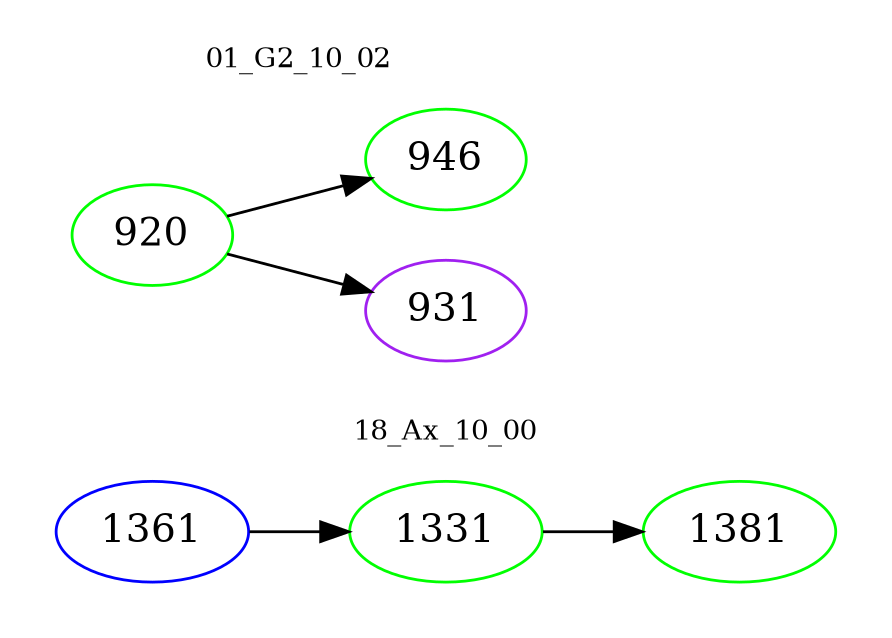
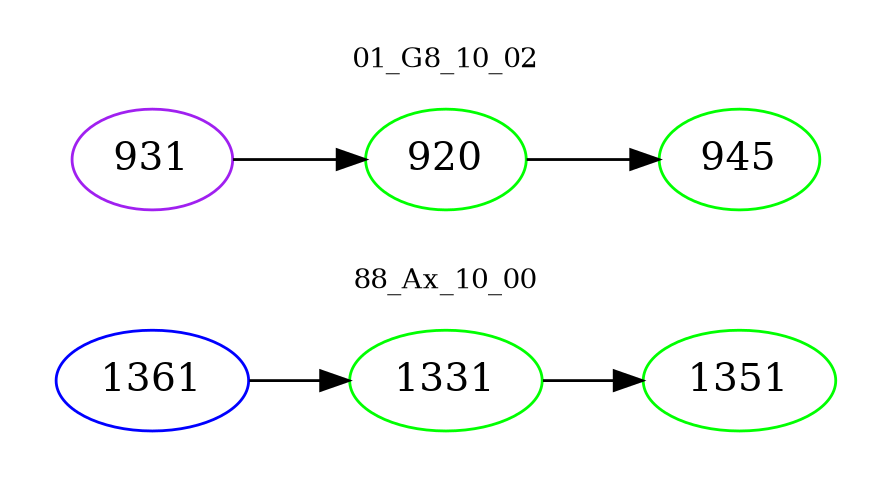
(299, 60) -> (446, 60)
(446, 160) -> (739, 160)
(285, 269) -> (285, 160)
(446, 432) -> (446, 281)
(739, 532) -> (739, 381)
